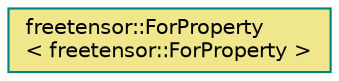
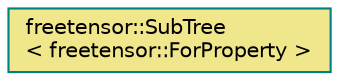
(170, 40) -> (170, 40)
